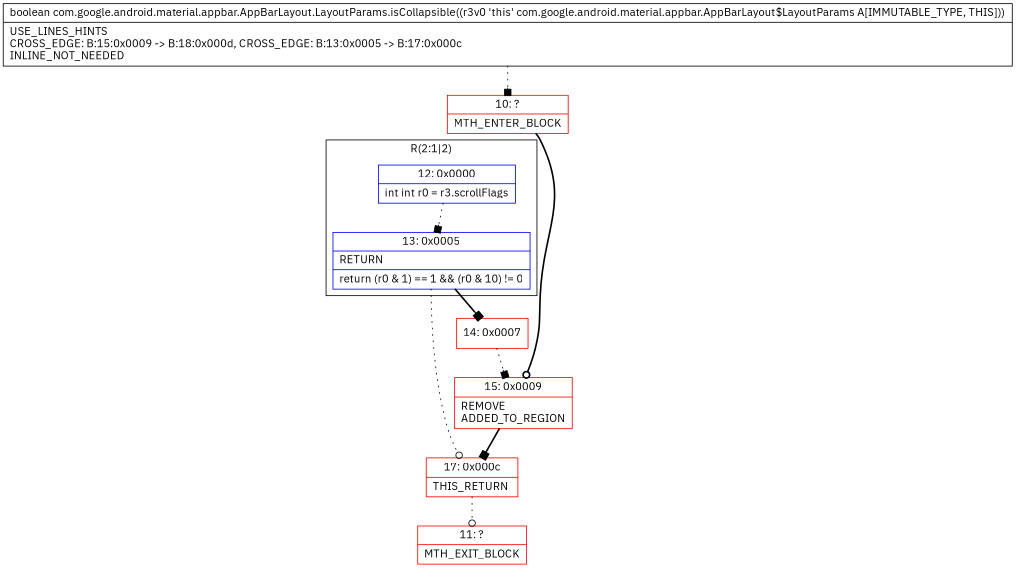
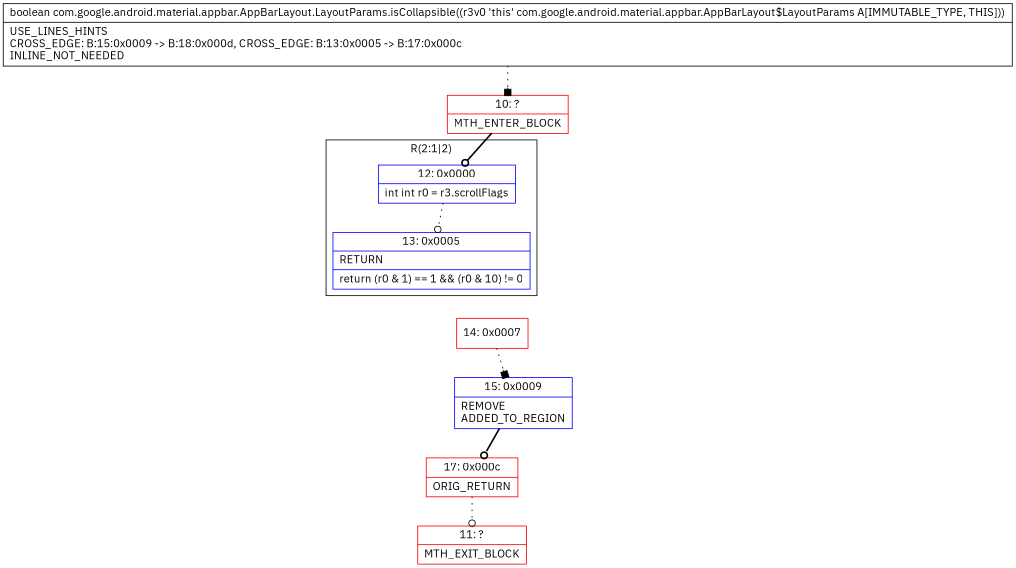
(441, 215) -> (441, 215)
(546, 251) -> (480, 147)
(465, 301) -> none
(436, 372) -> none
(513, 403) -> (513, 403)
(493, 440) -> (493, 440)
(471, 487) -> (472, 487)
